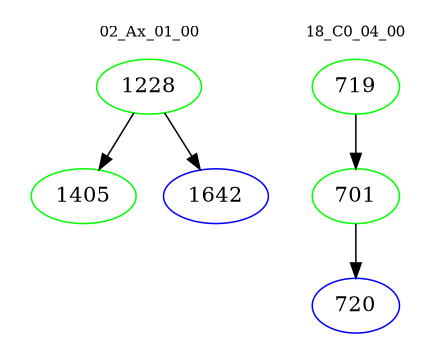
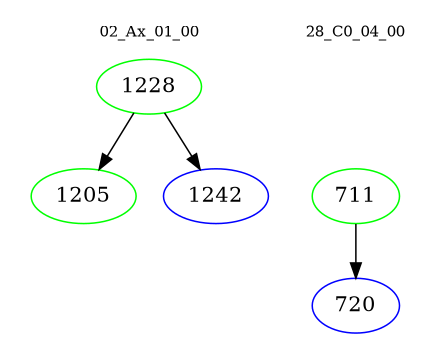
(356, 33) -> (356, 33)
(356, 87) -> none
(84, 196) -> (84, 196)
(216, 196) -> (216, 196)
(356, 196) -> (356, 196)
